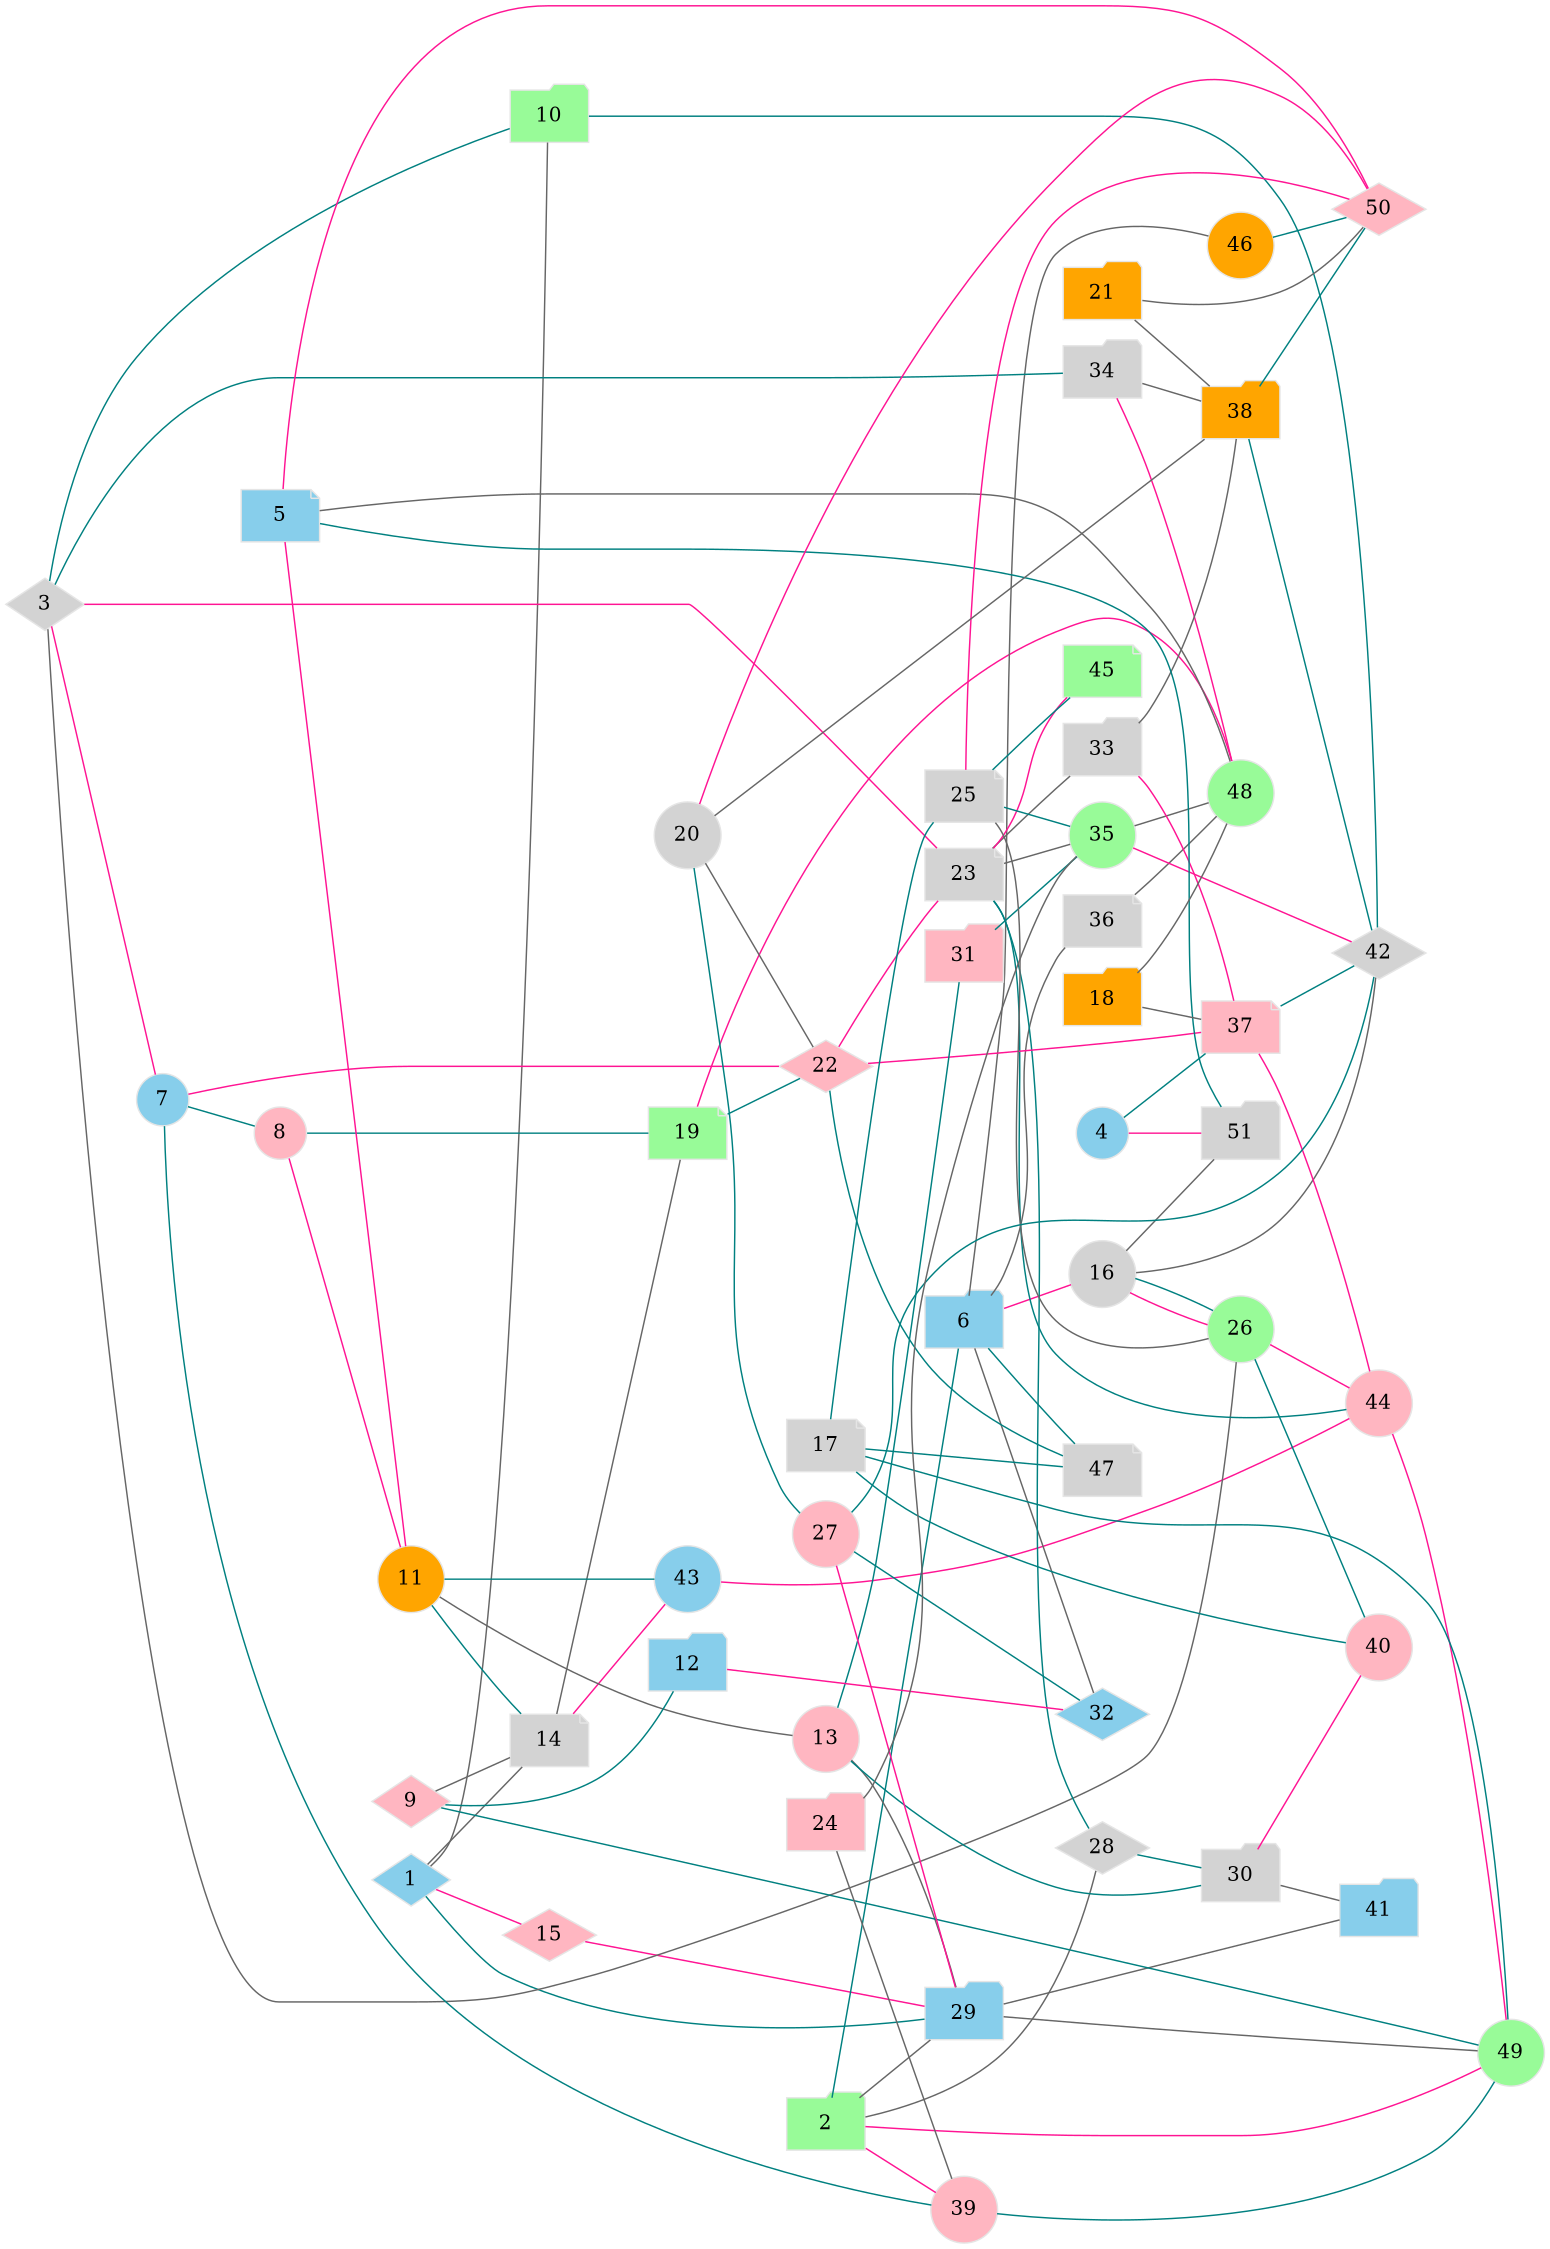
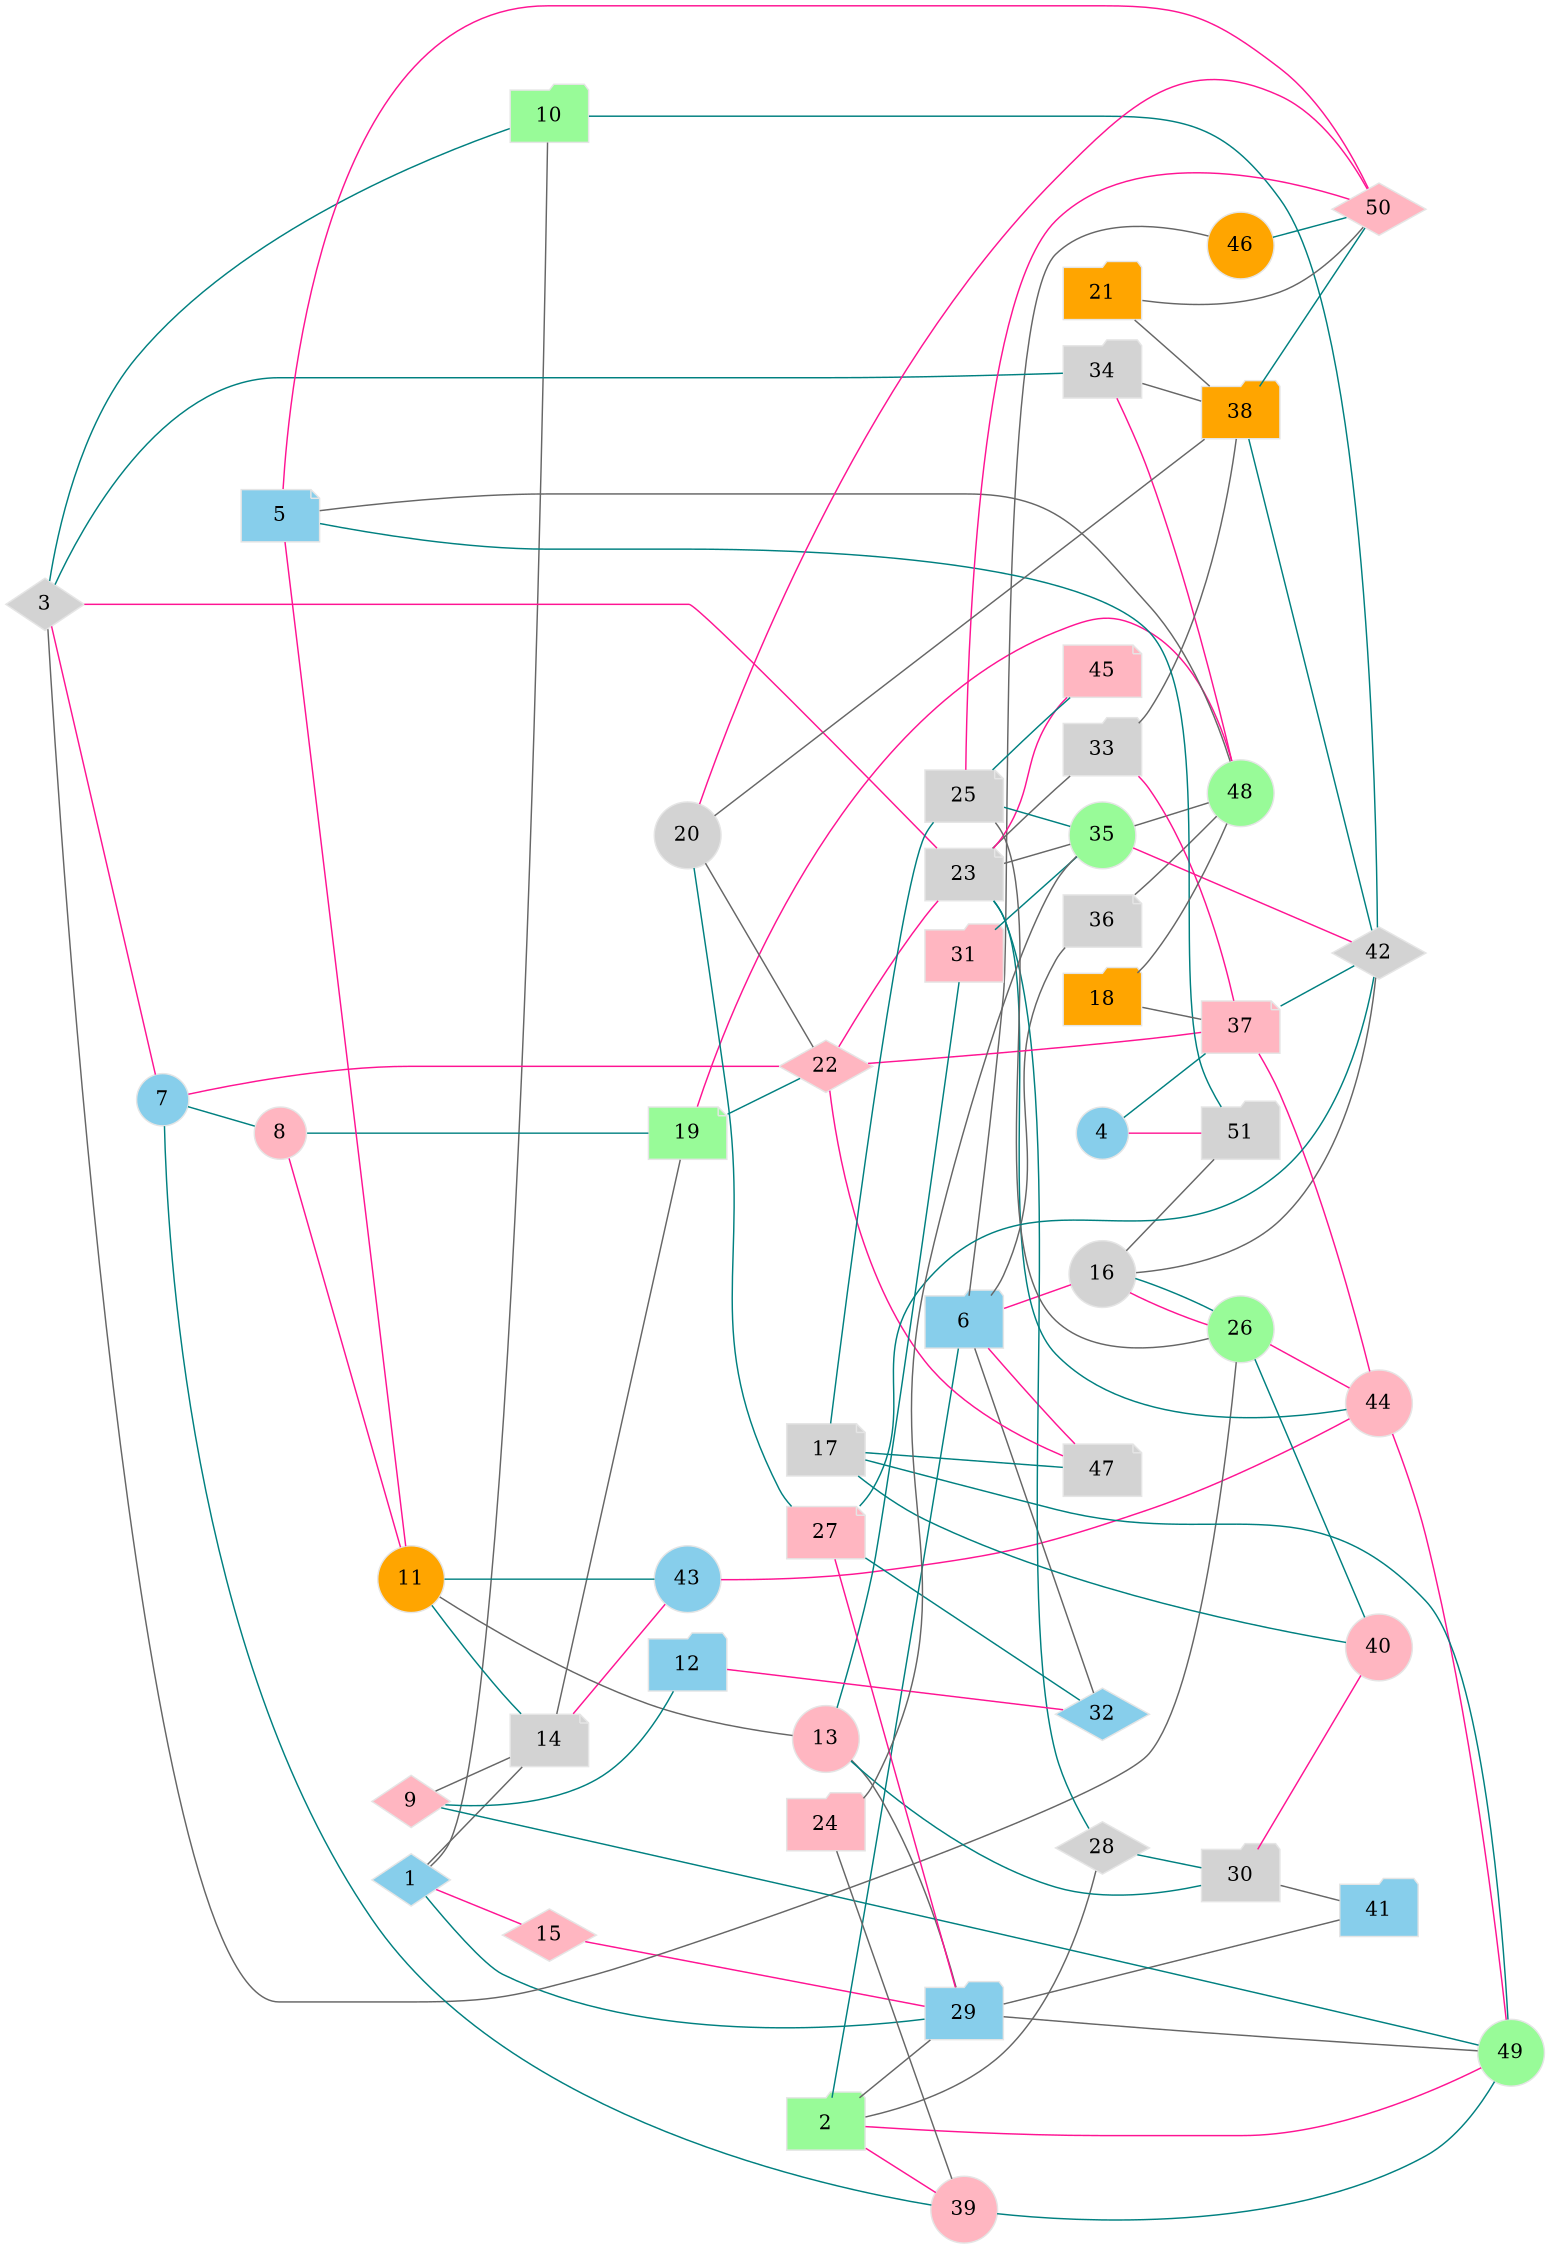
(1102, 671) -> (1102, 671)
(893, 1310) -> (893, 1310)
(1029, 1394) -> (1029, 1394)
(826, 1534) -> (826, 1533)
